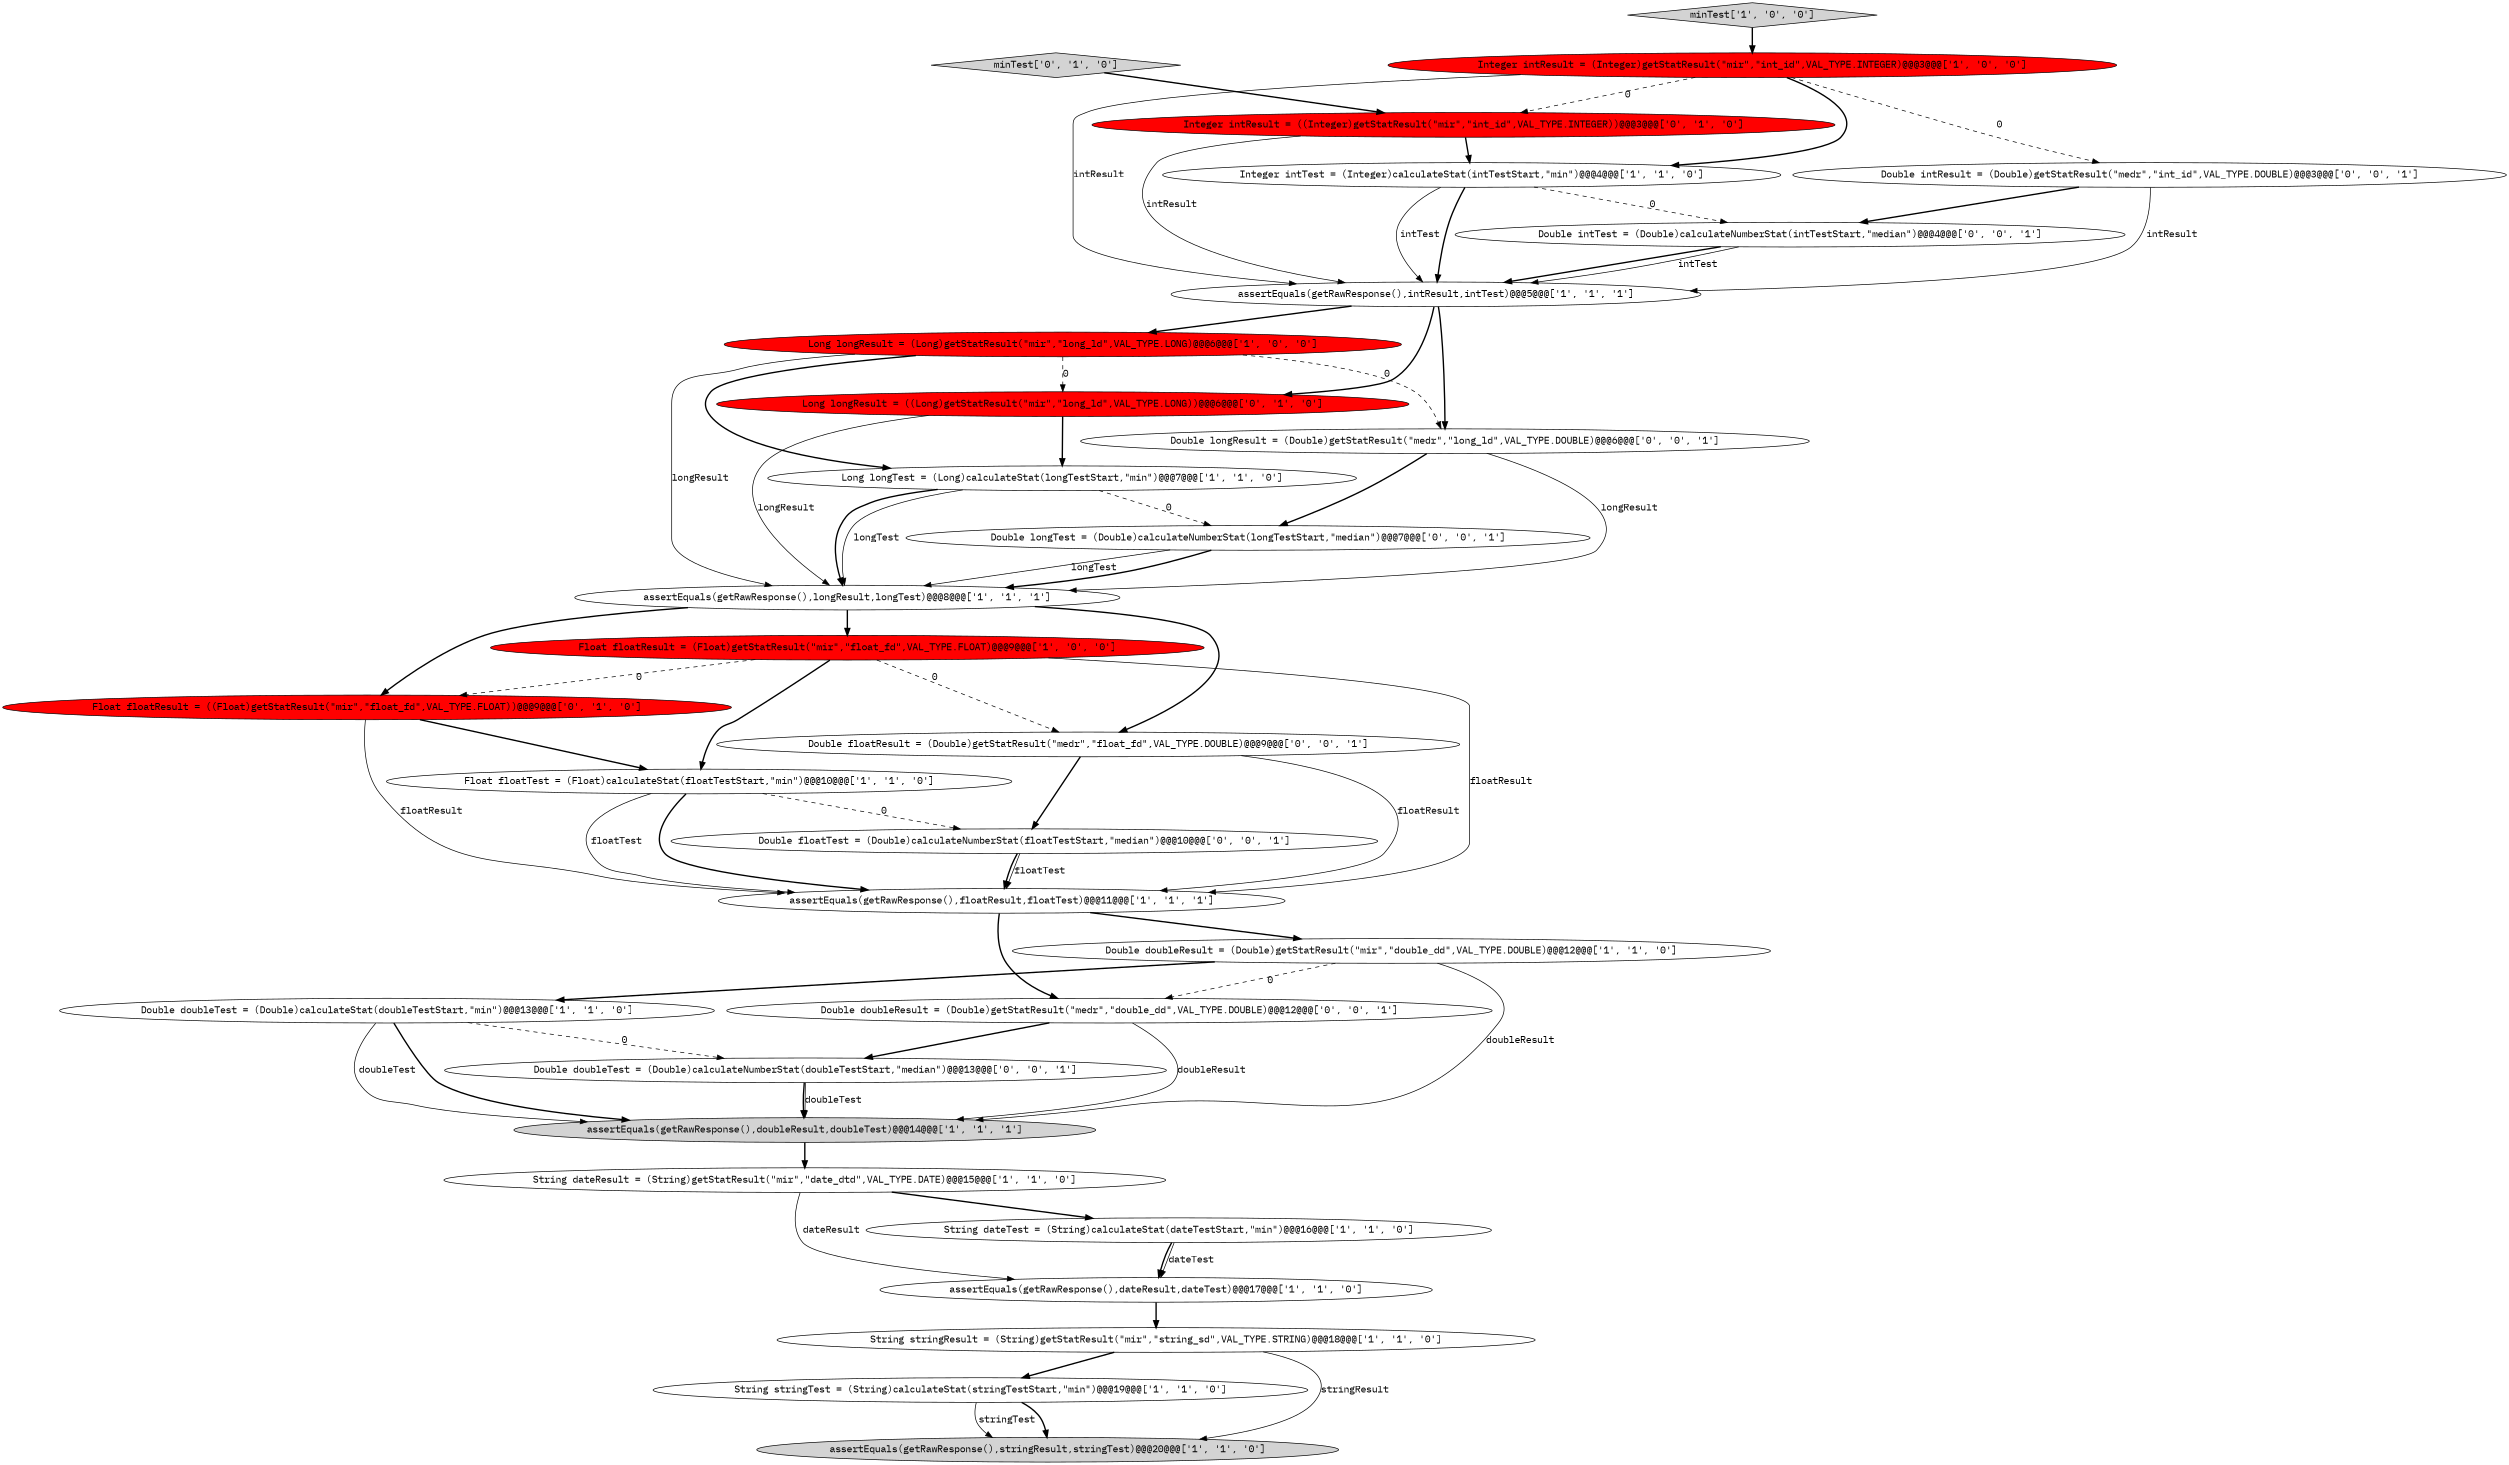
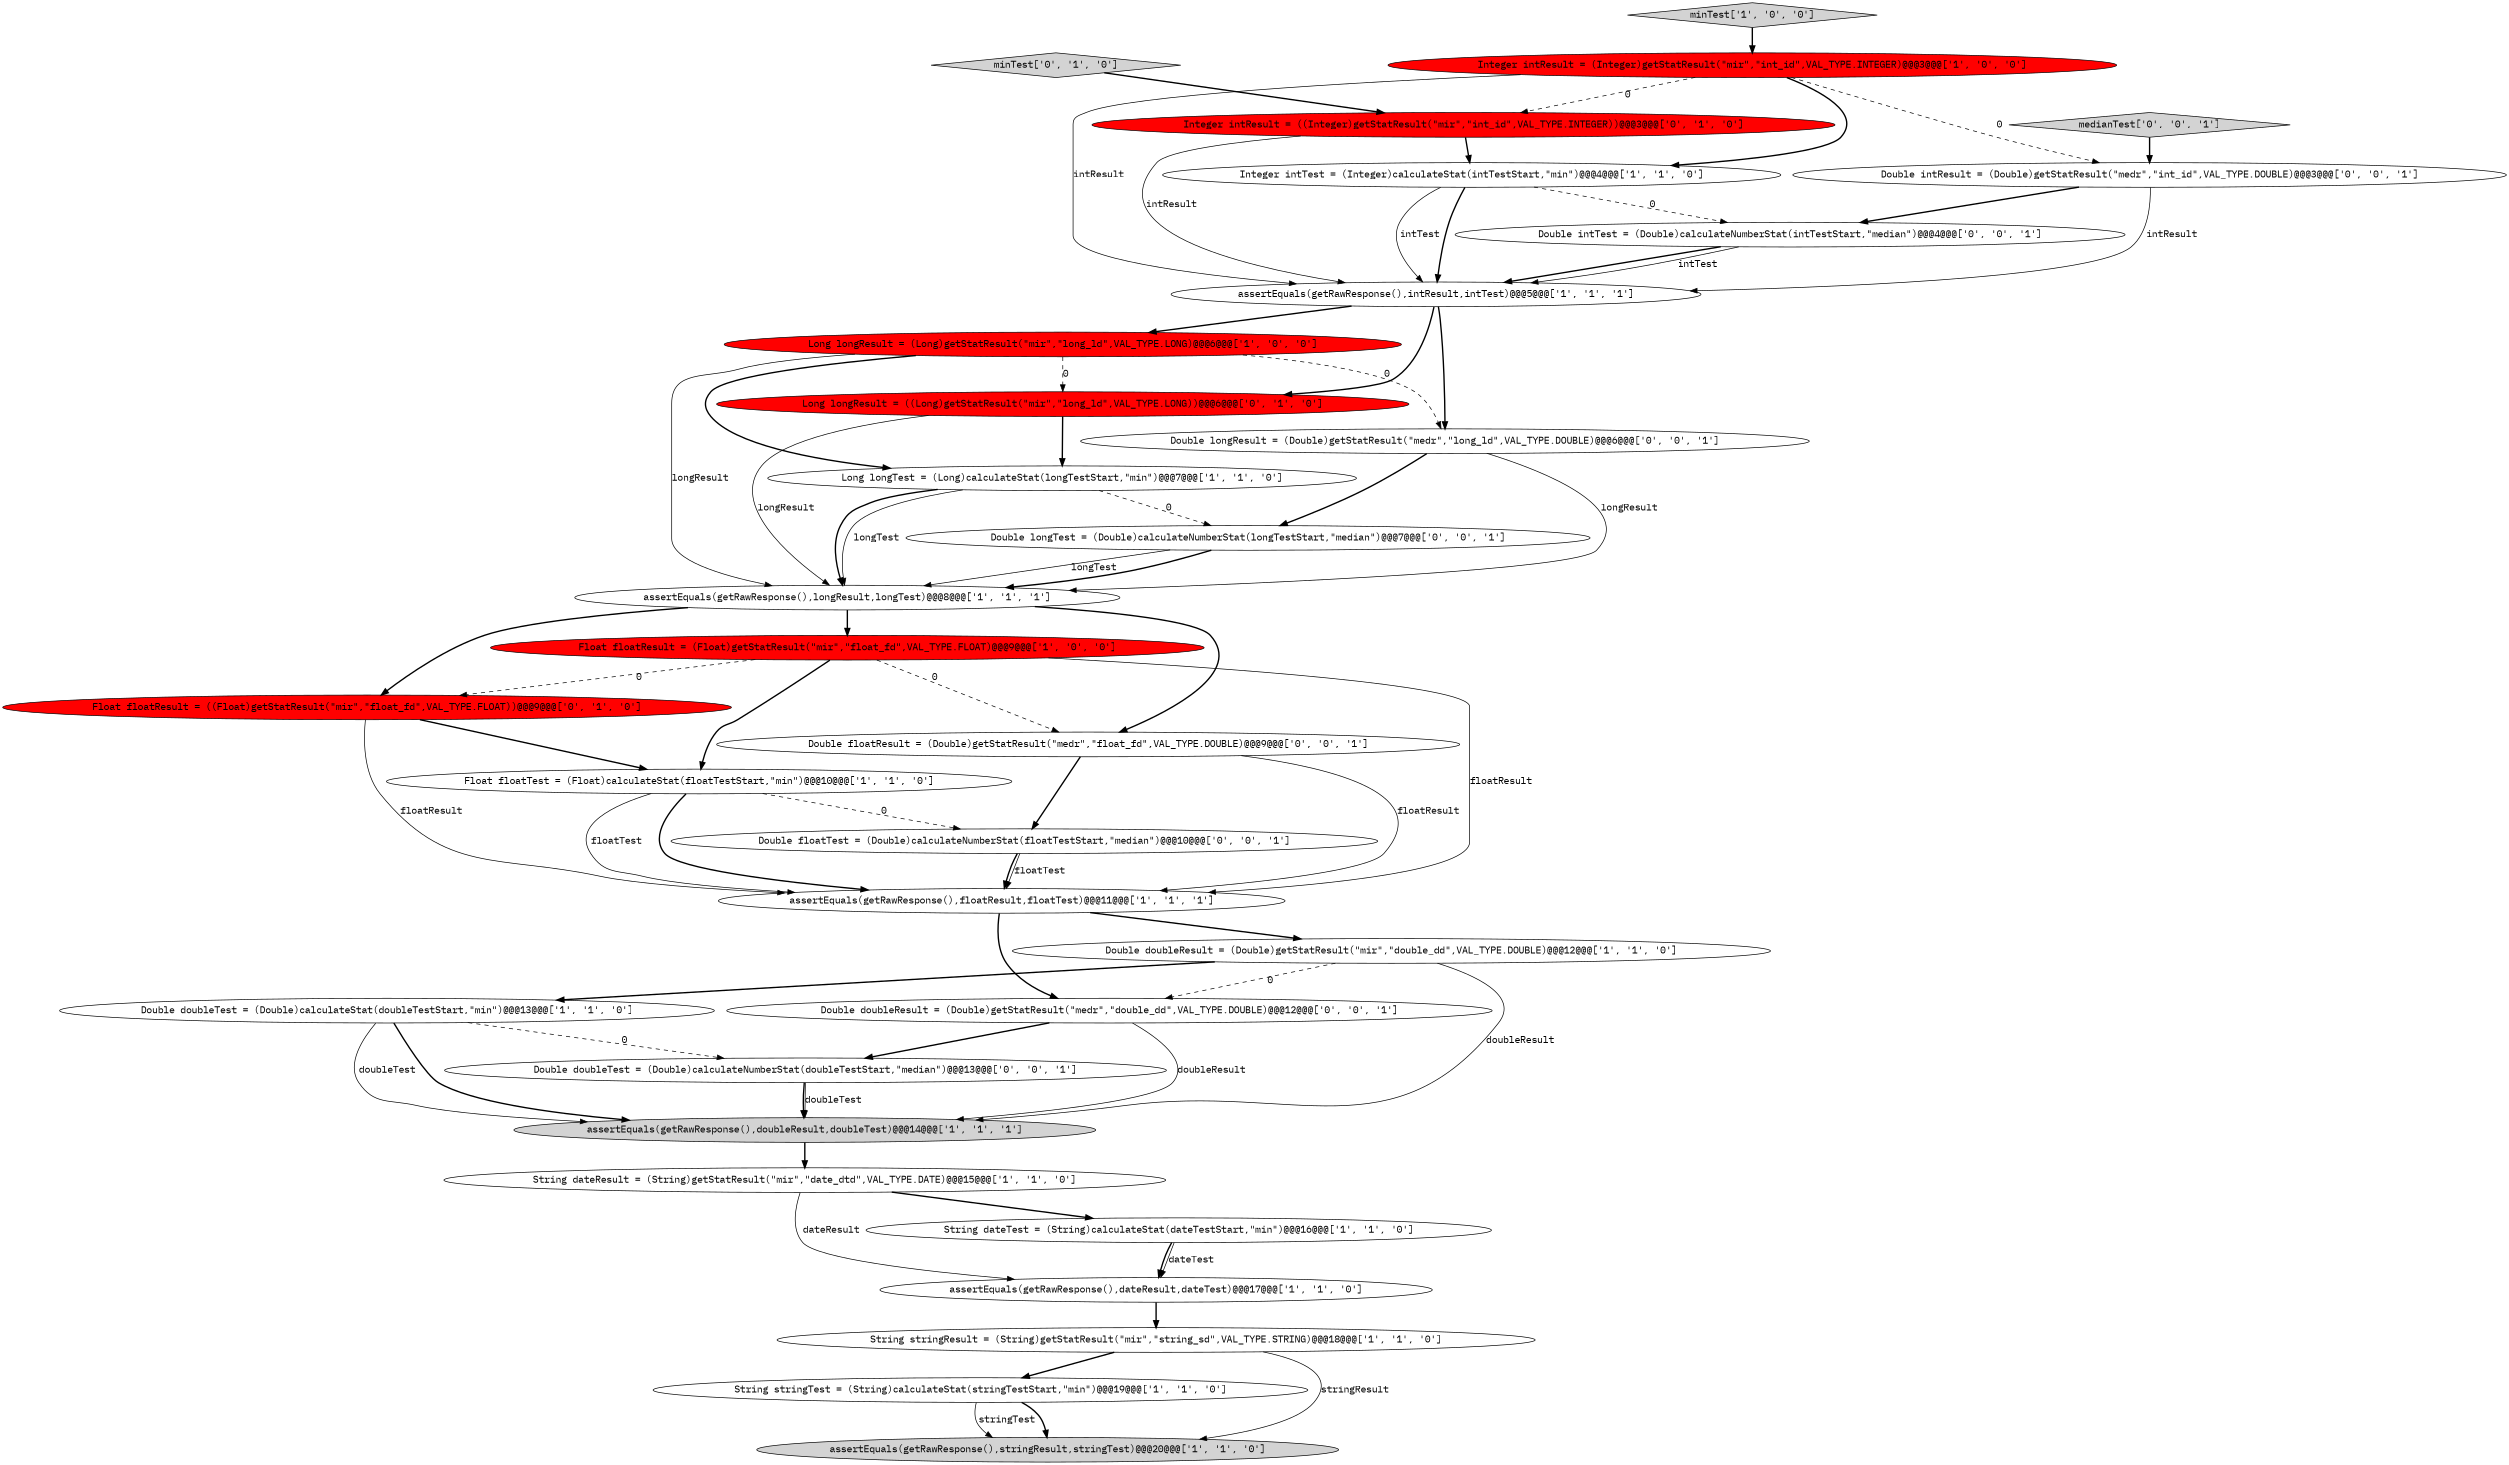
none -> (2150, 125)
